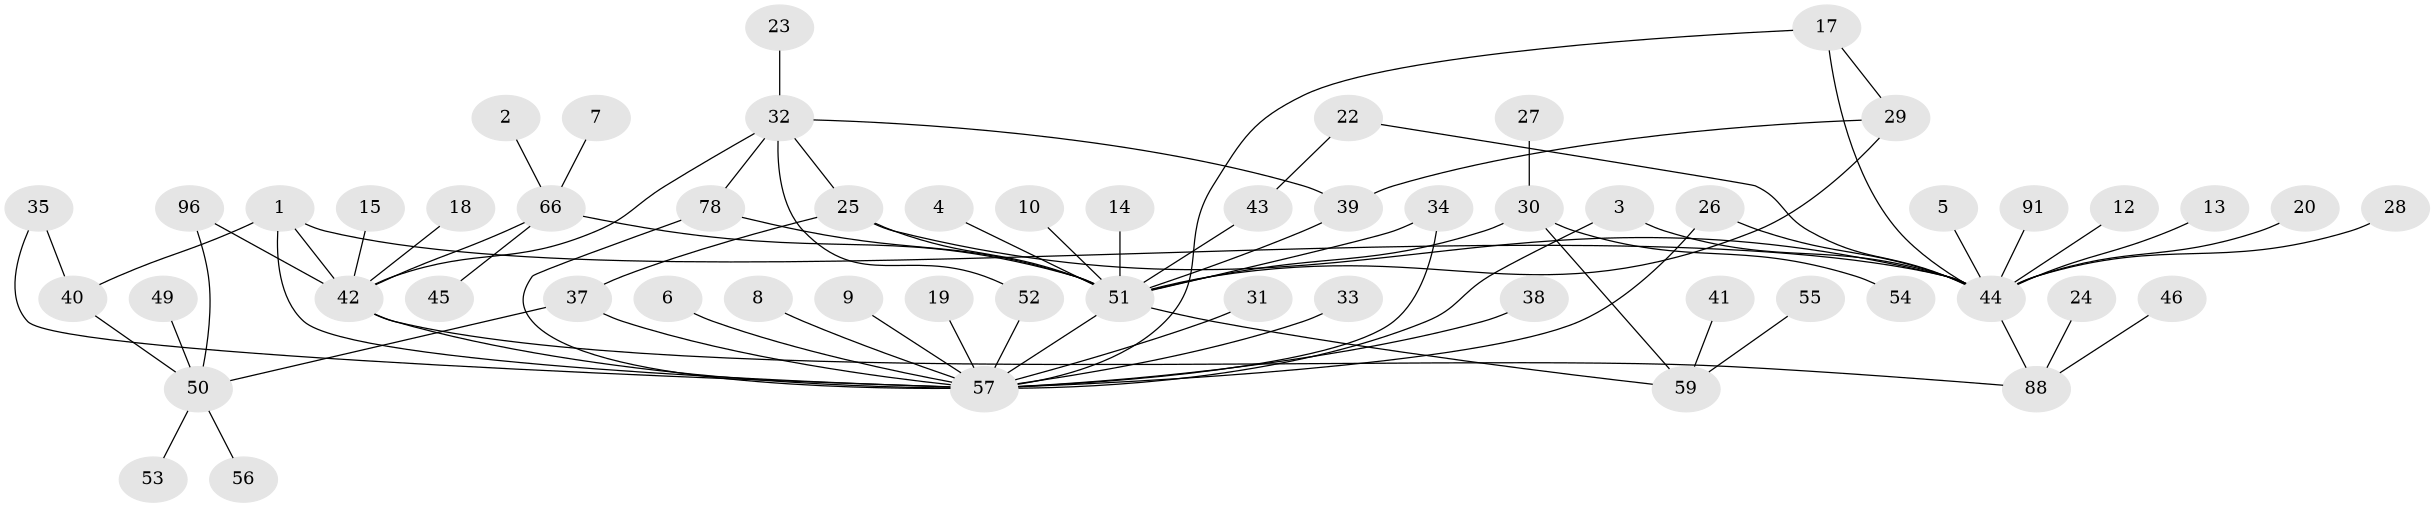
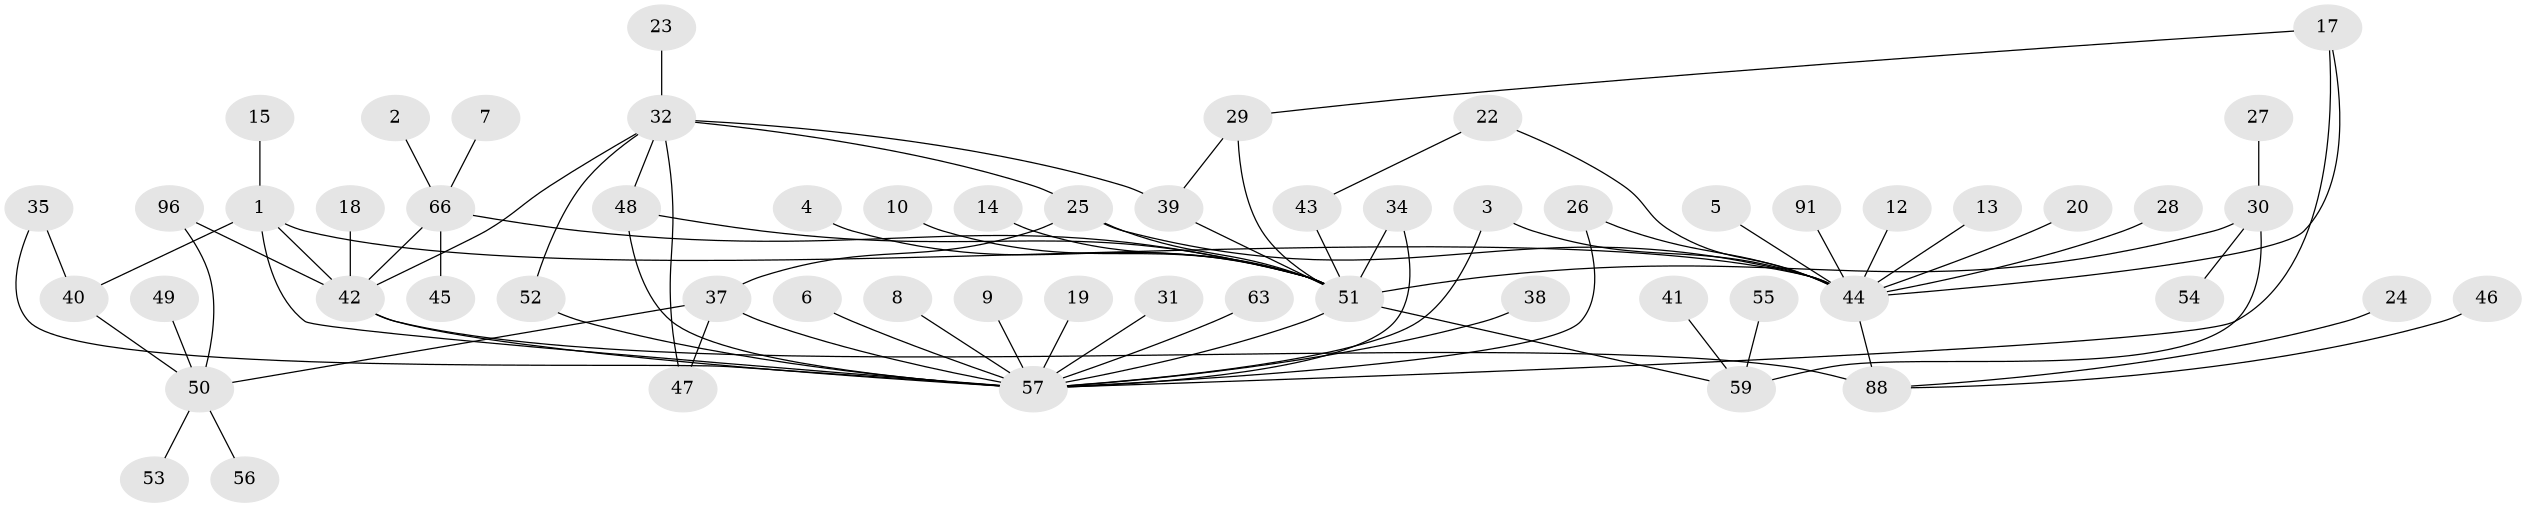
(711, 208) -> (627, 208)
(360, 253) -> (260, 163)
(1348, 299) -> (1259, 299)
none -> (683, 389)
